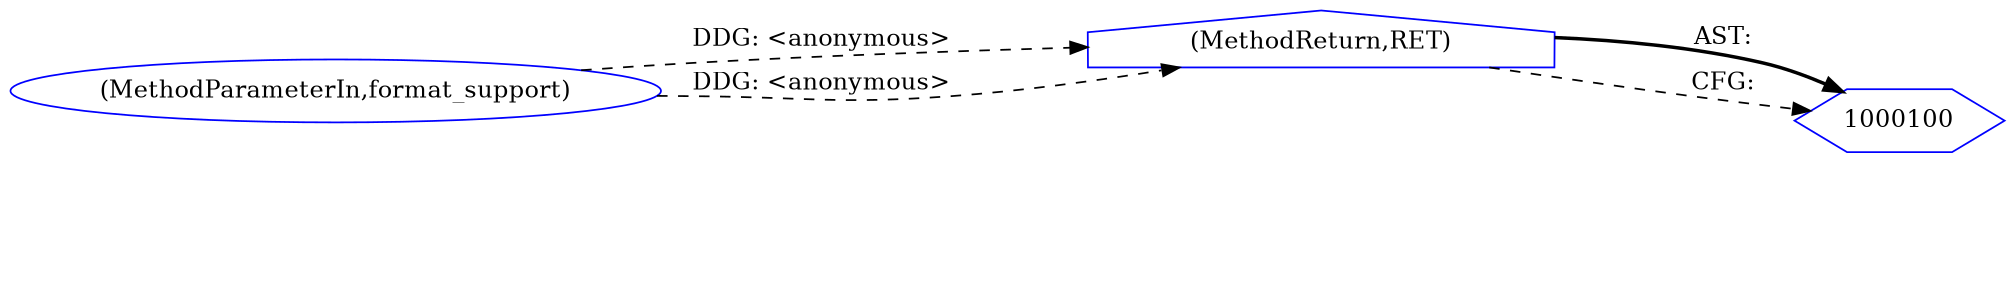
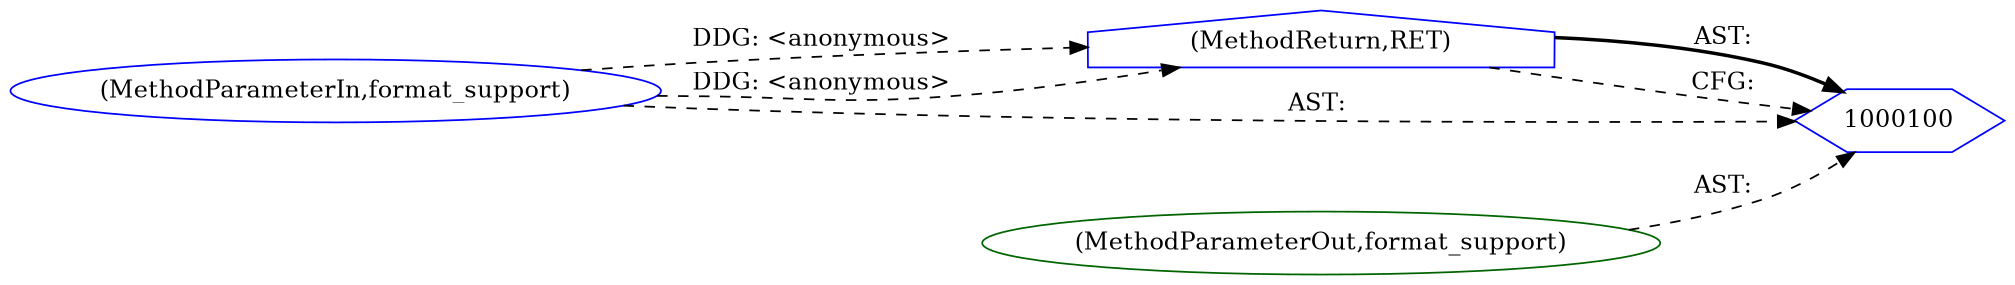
none -> (1200, 120)
none -> (1321, 243)
